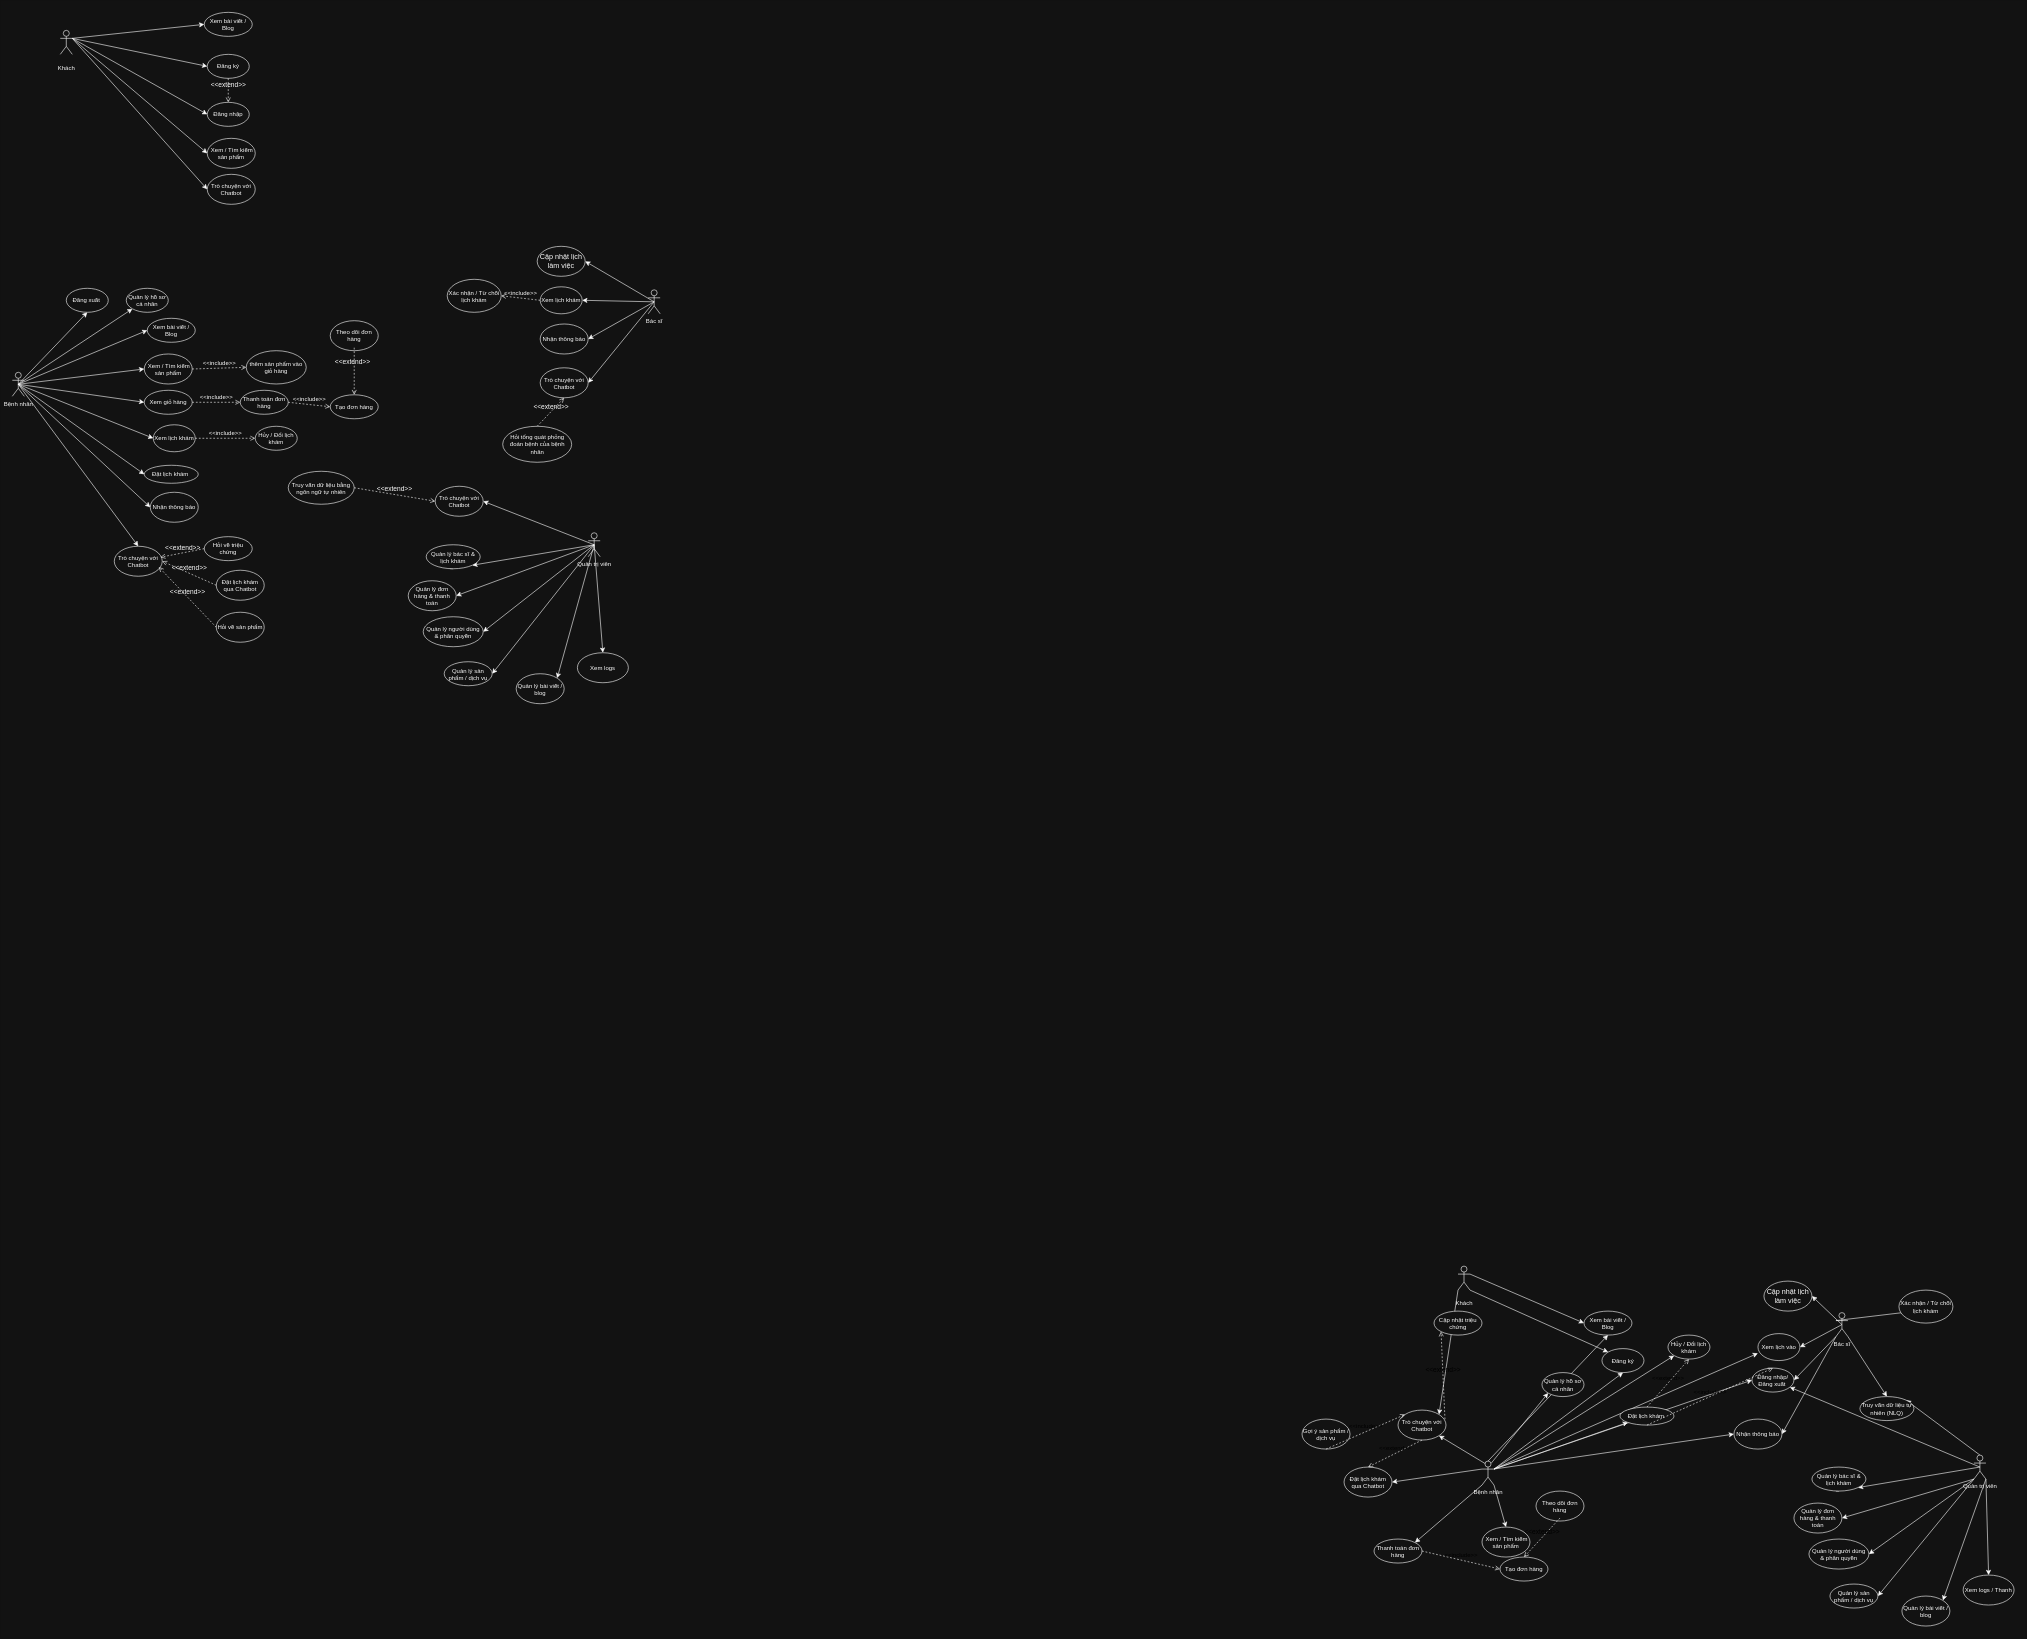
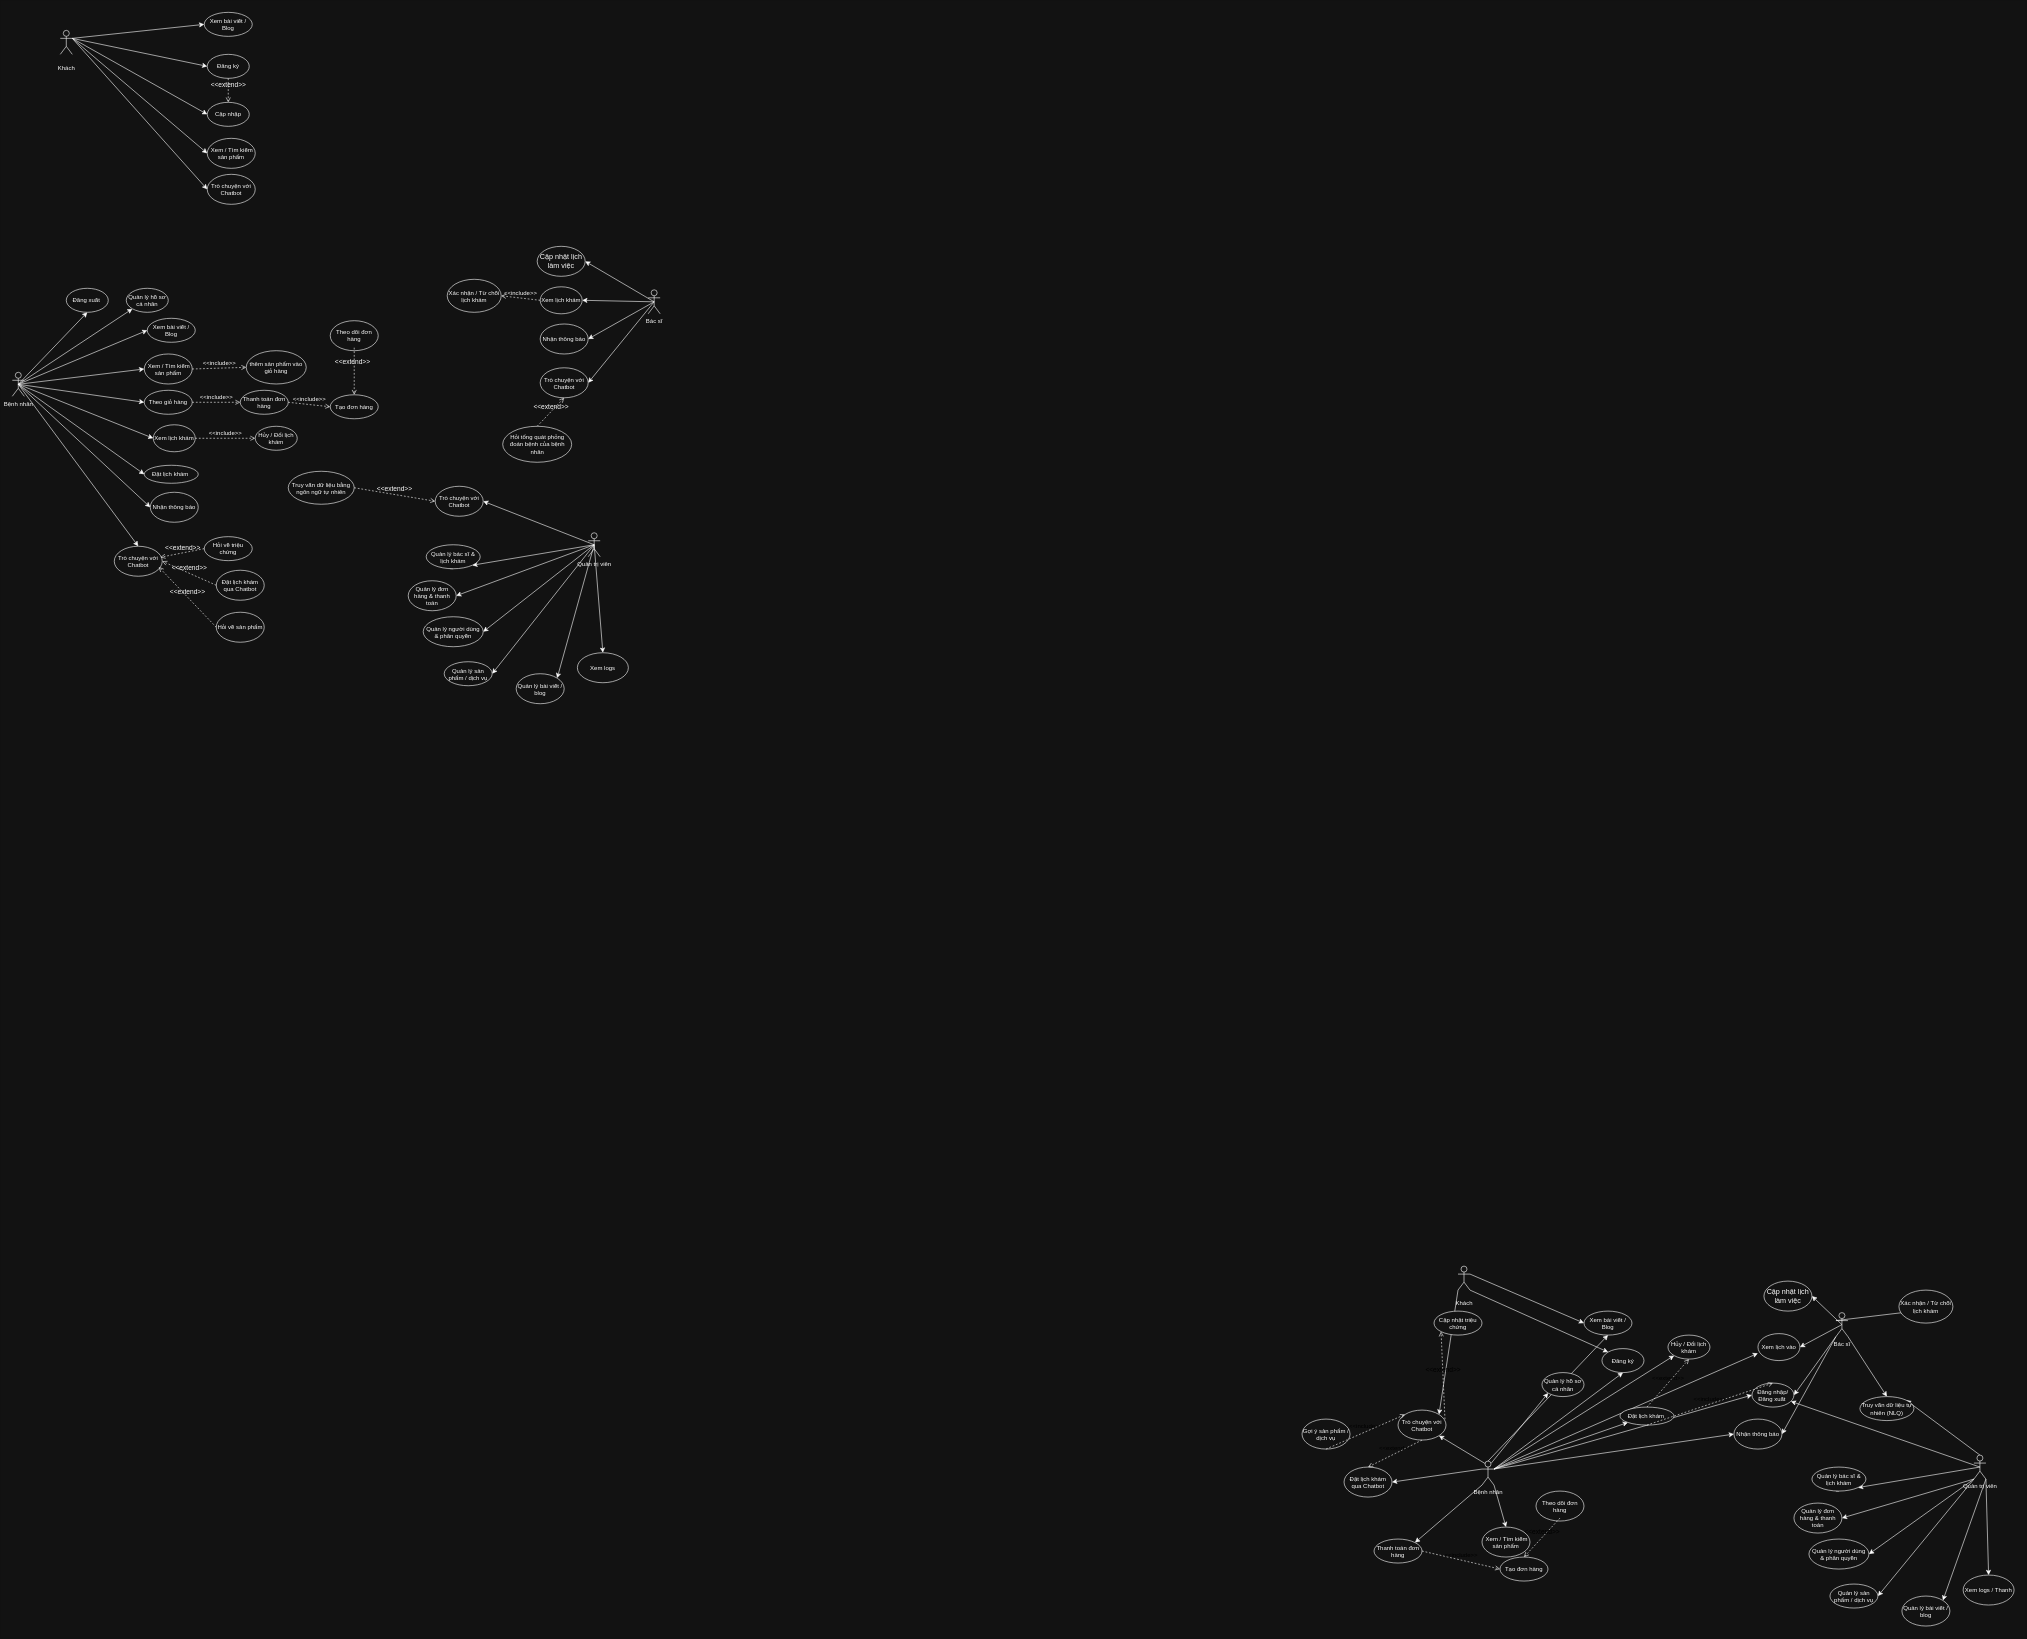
(228, 114) -> (228, 114)
(168, 402) -> (168, 402)
(1773, 1380) -> (1773, 1395)
